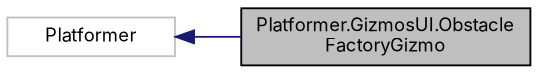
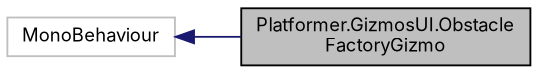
(91, 37) -> (91, 37)
